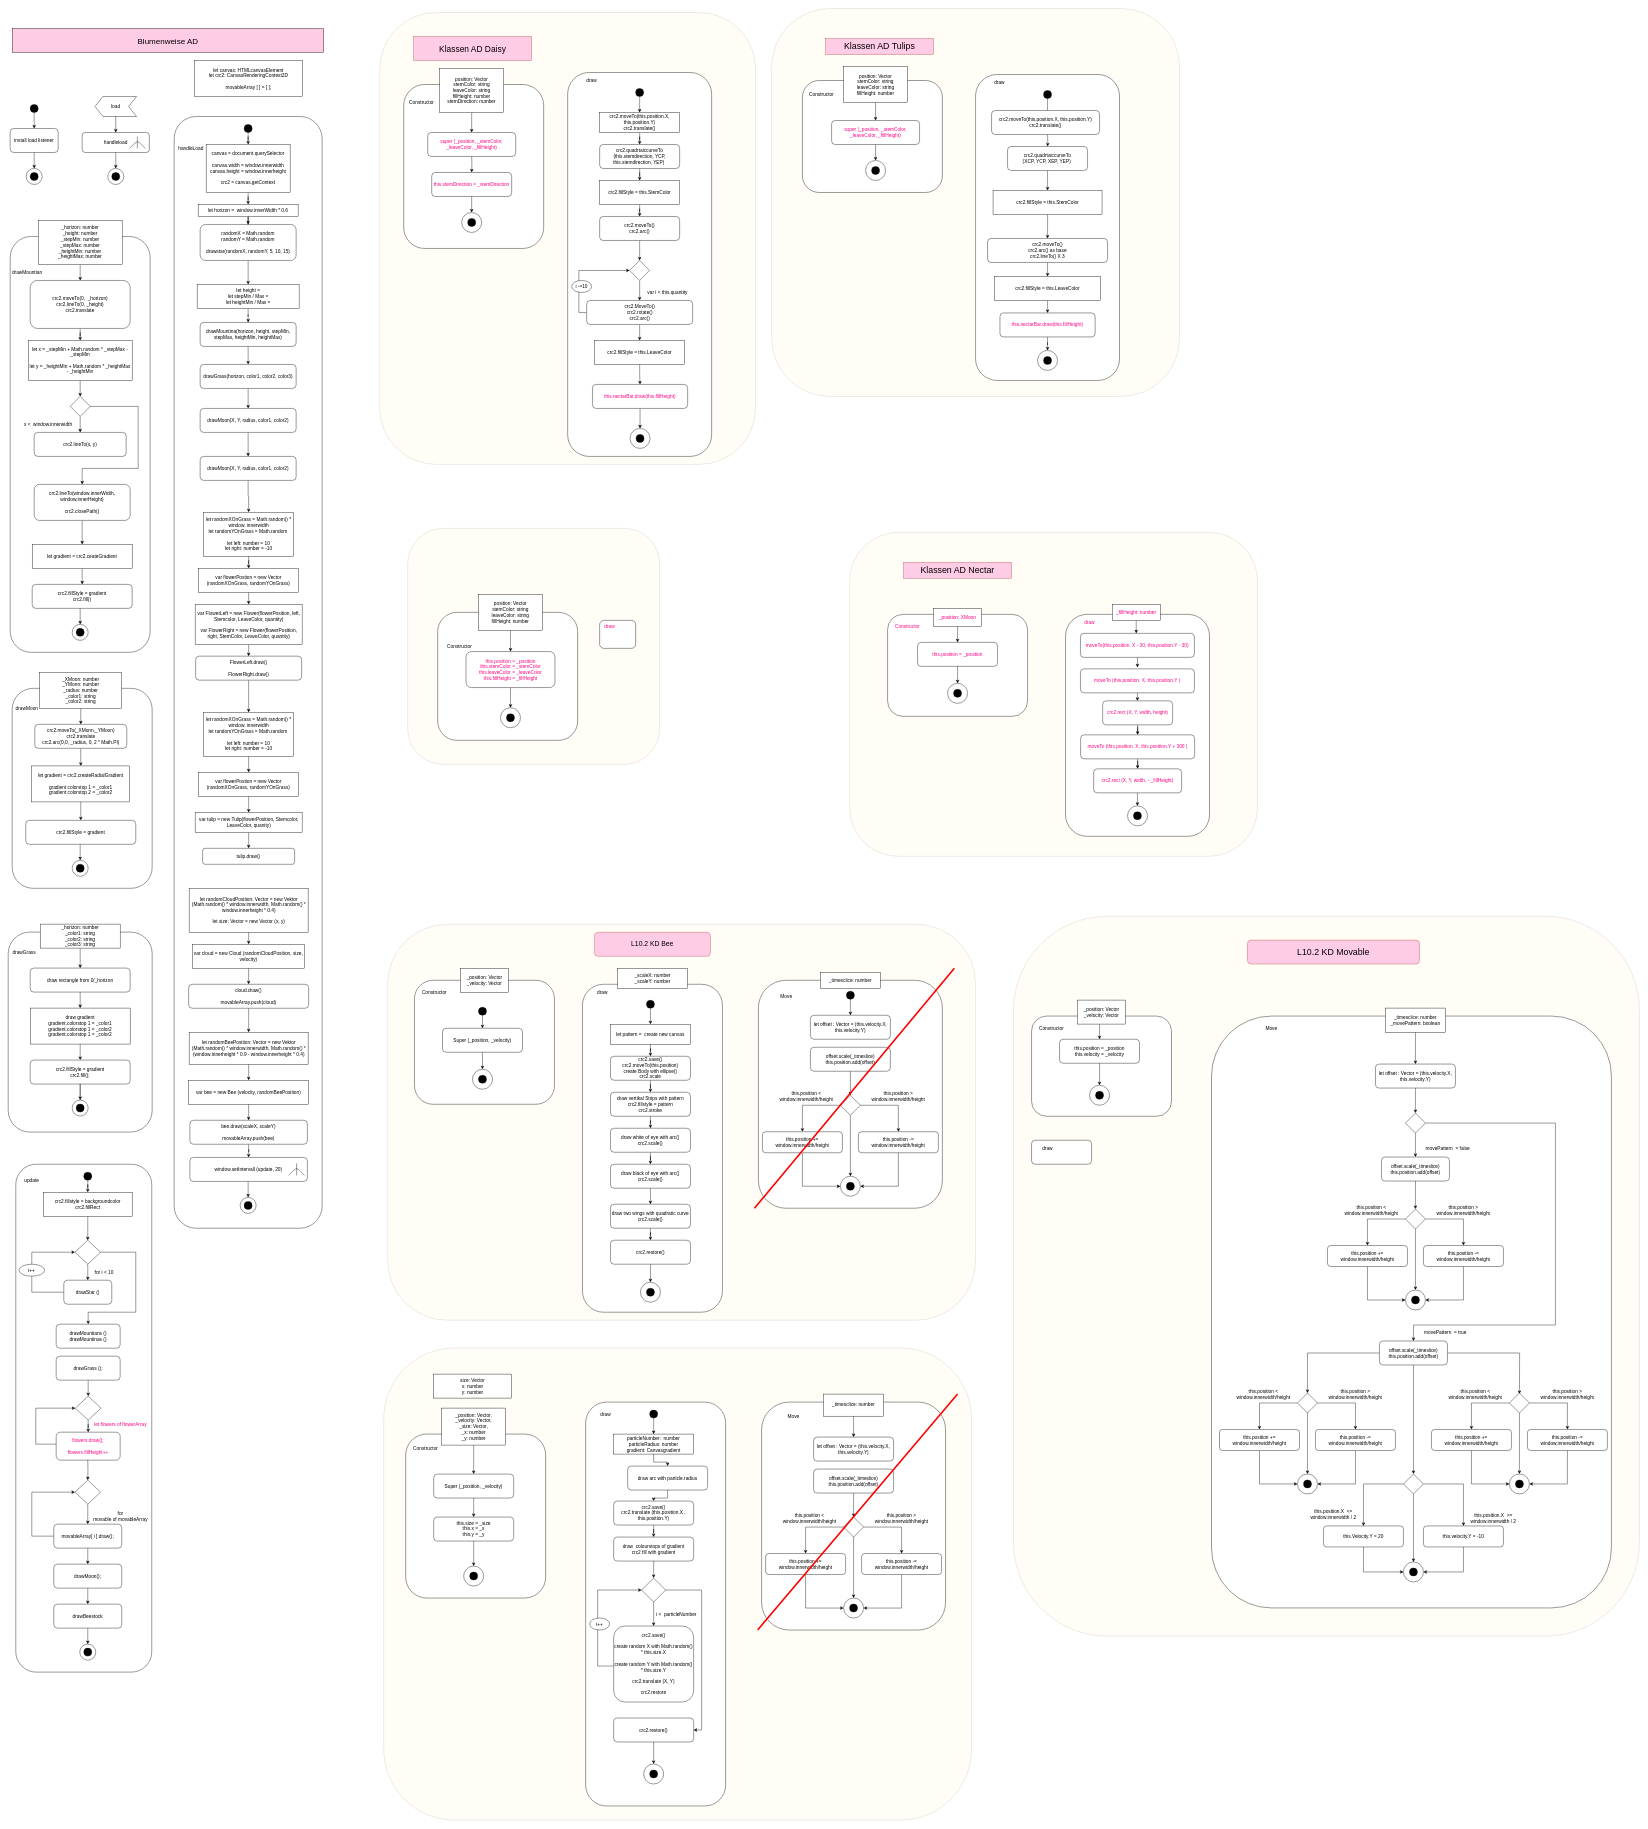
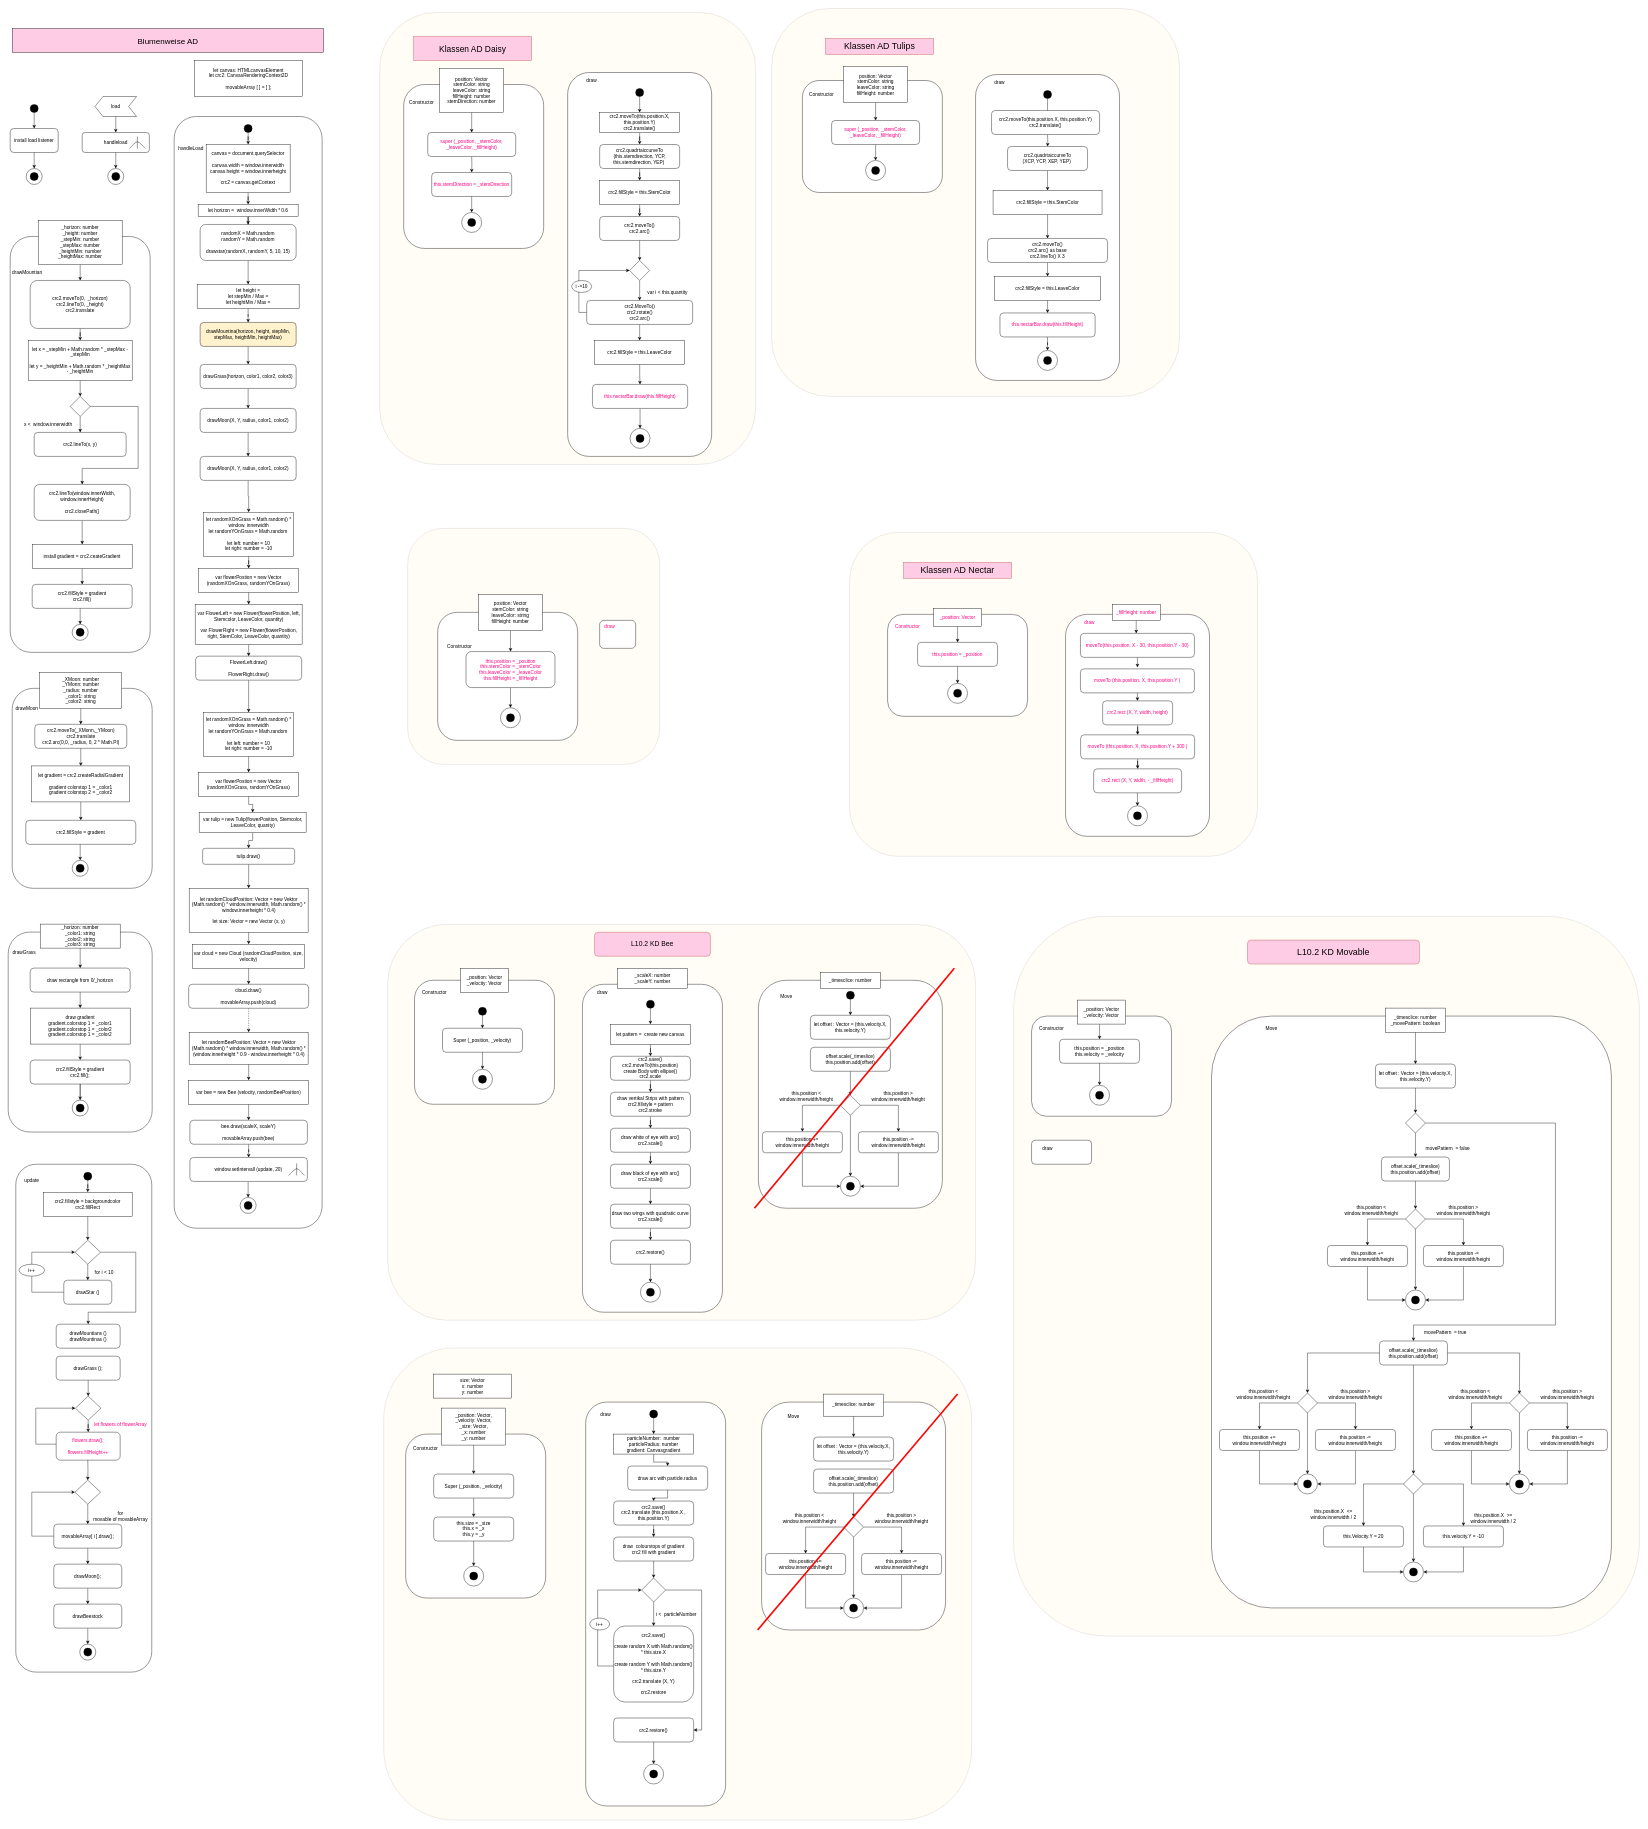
(248, 334) -> (248, 334)
(82, 556) -> (82, 556)
(958, 617) -> (958, 617)
(249, 822) -> (253, 822)
none -> (249, 884)
(249, 1017) -> (249, 1017)
